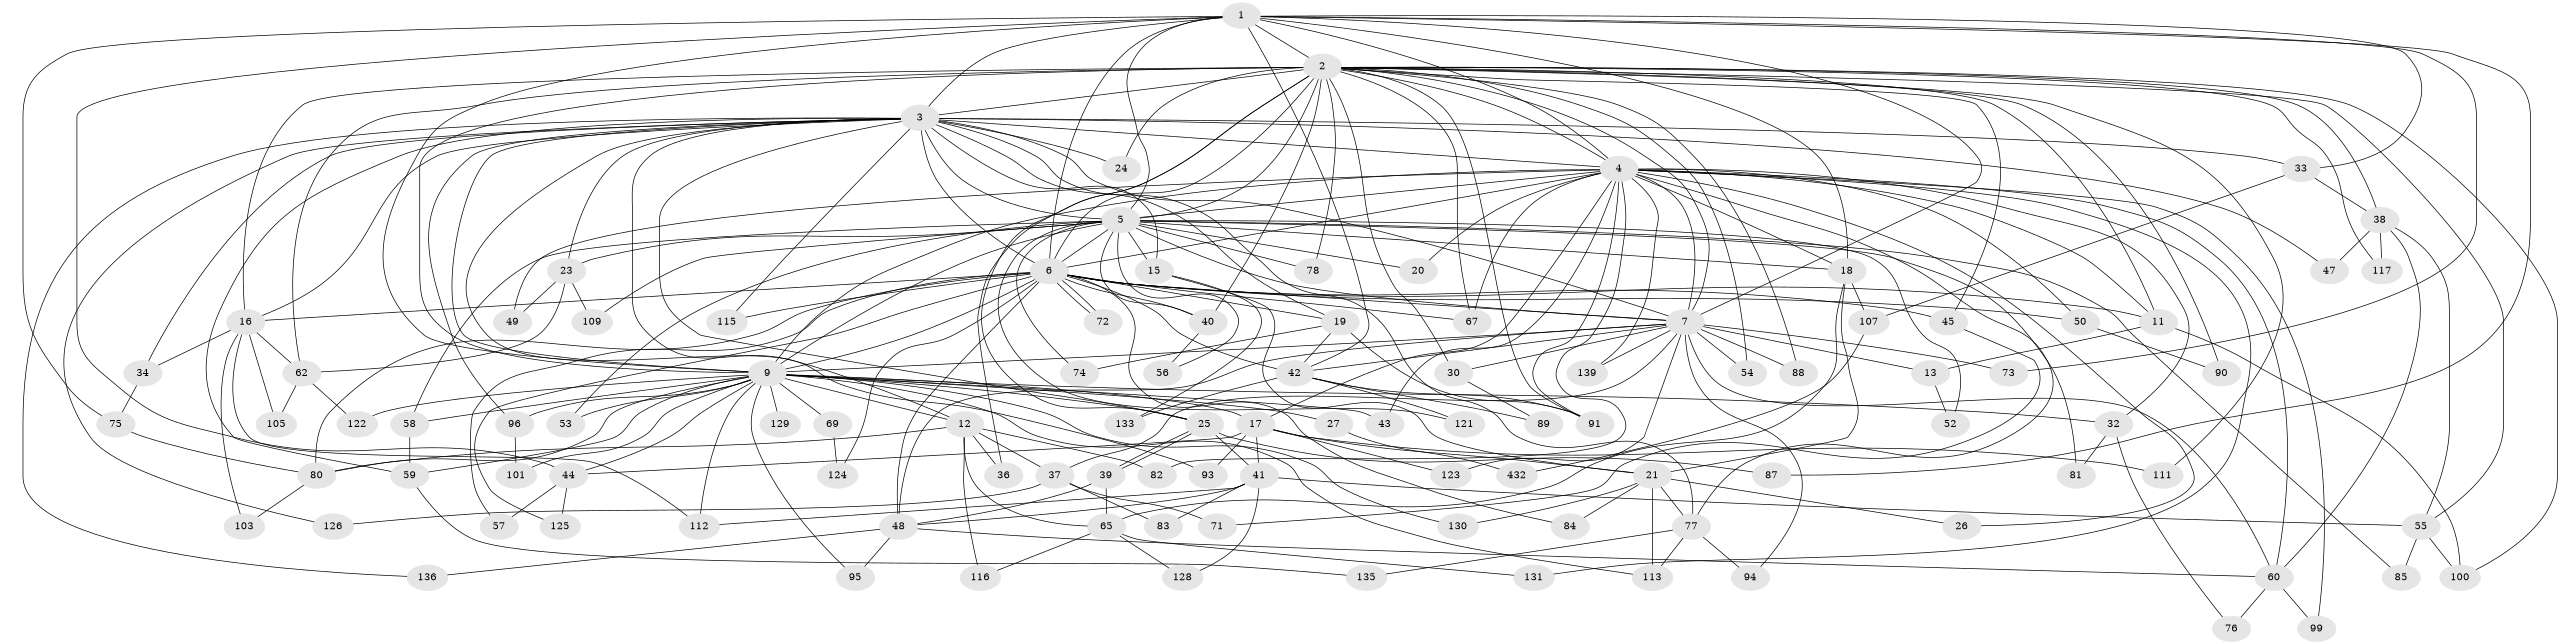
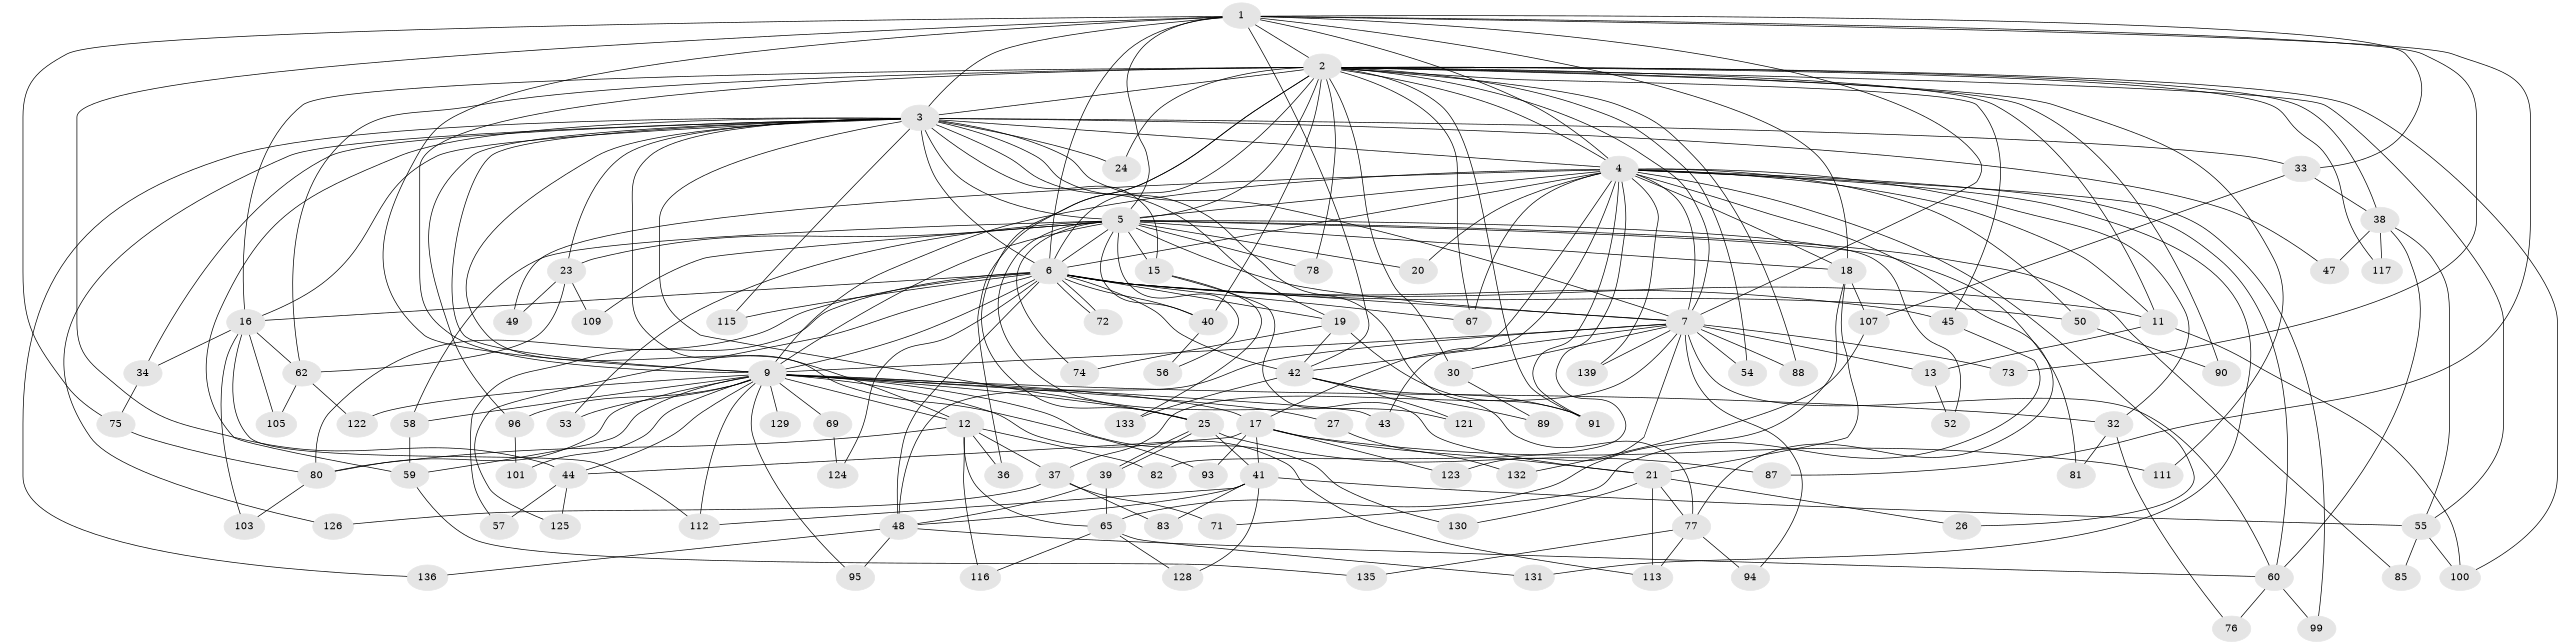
(1517, 476) -> (1517, 476)
(1570, 527) -> none
